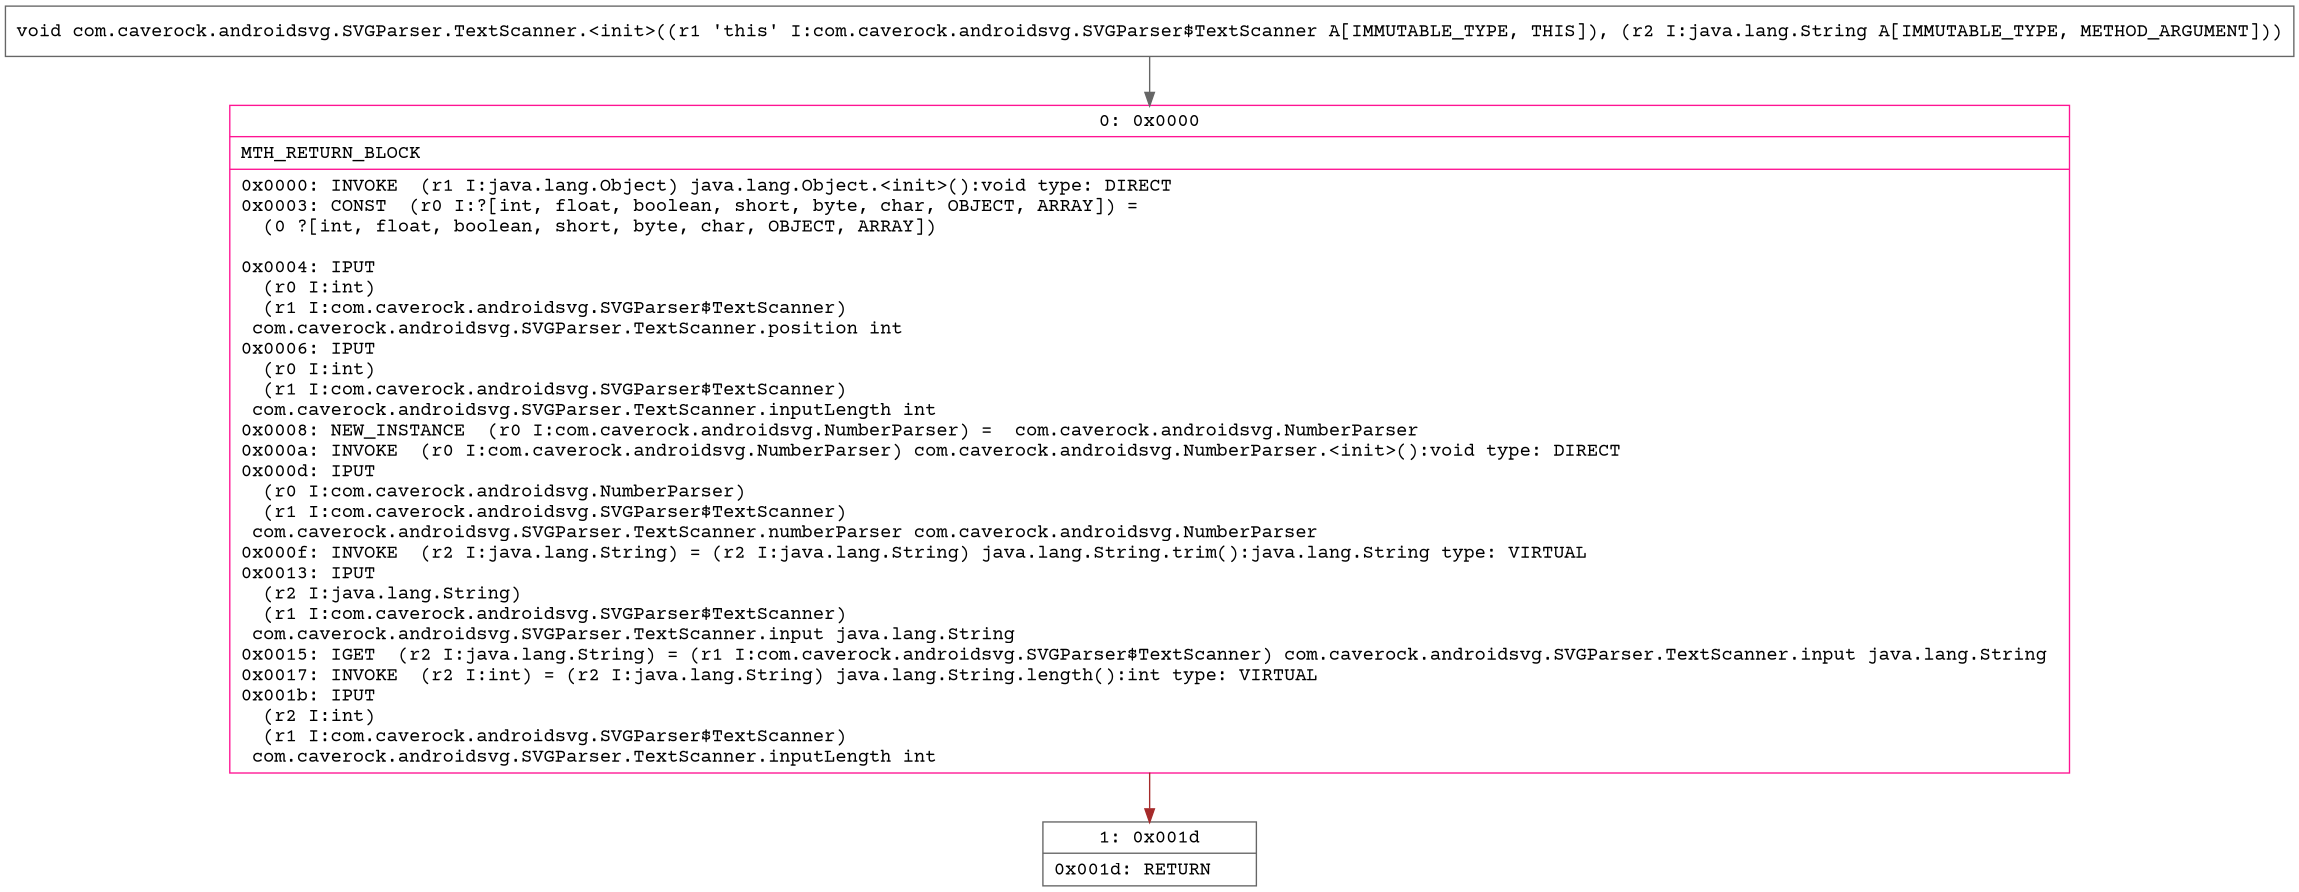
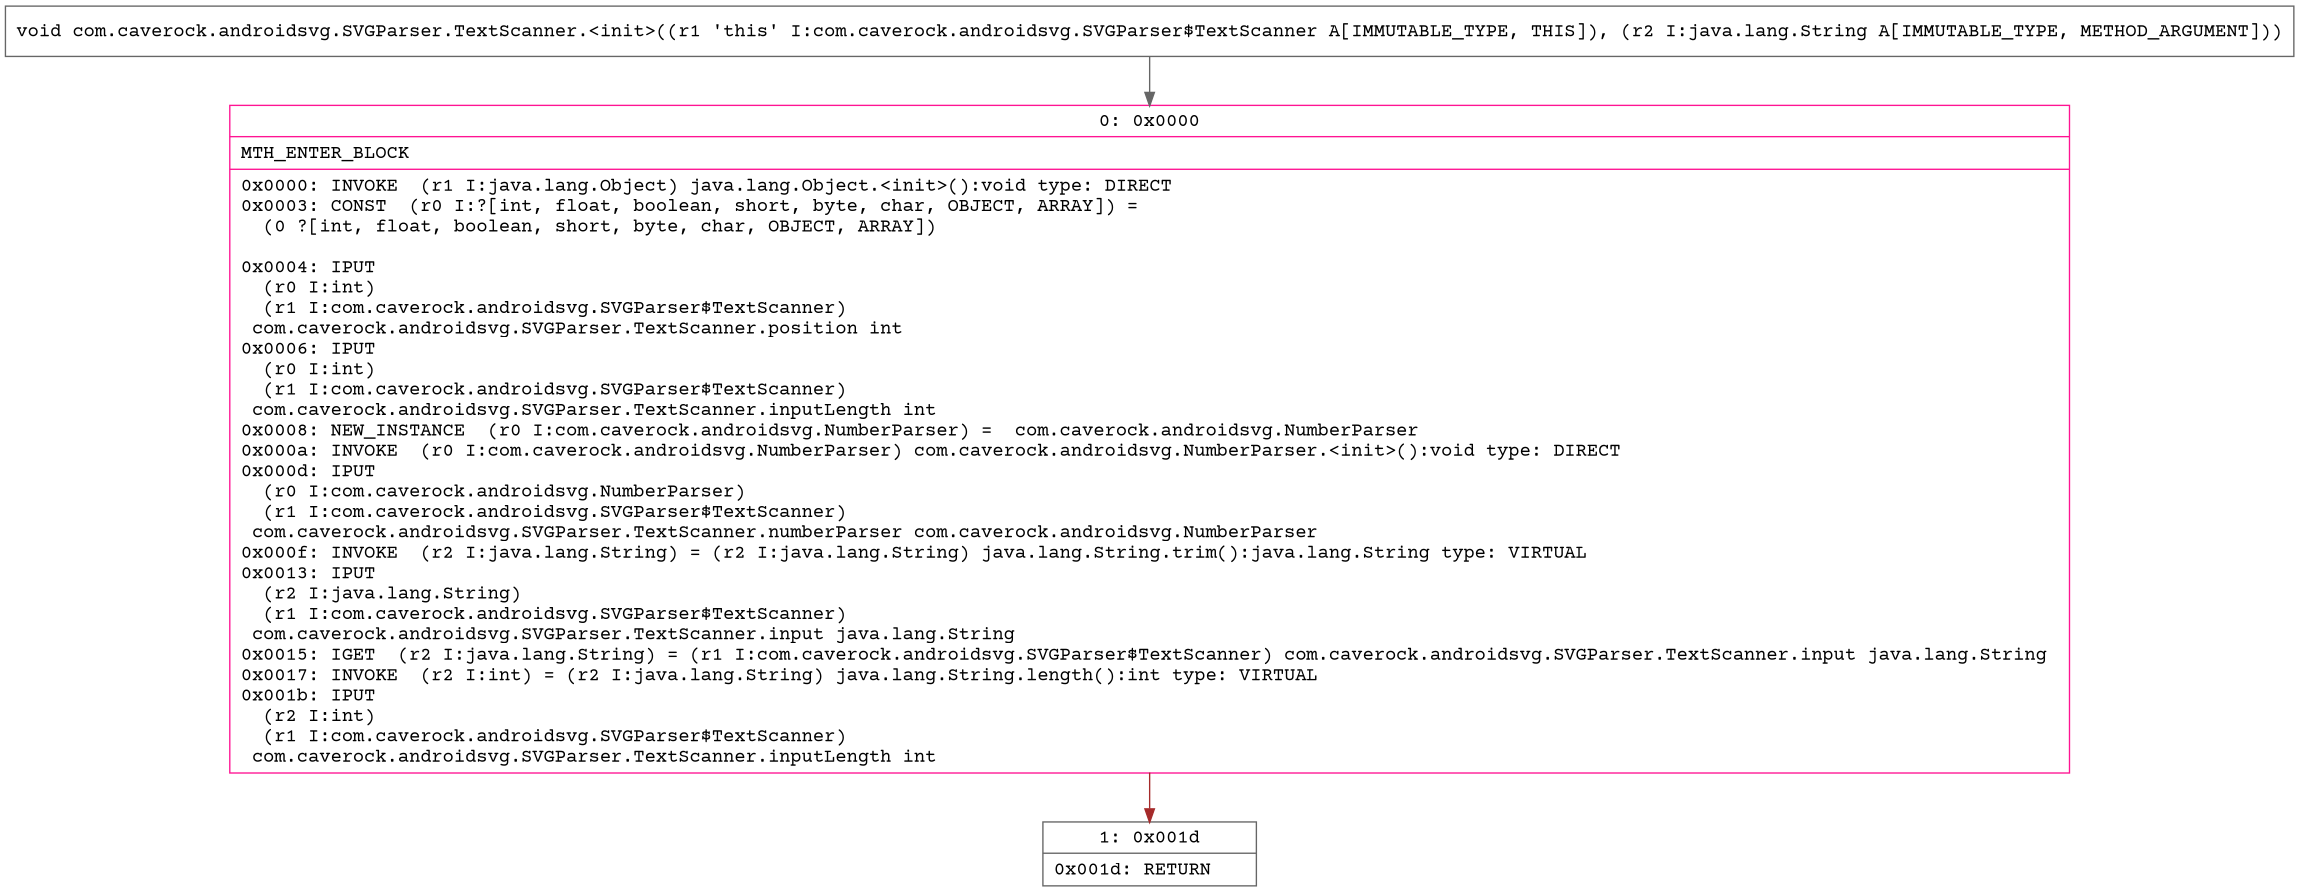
(331, 152) -> (325, 152)
